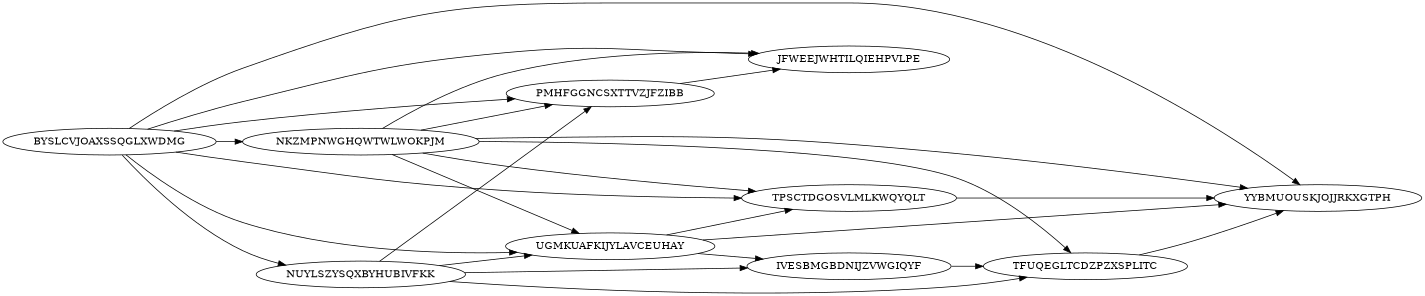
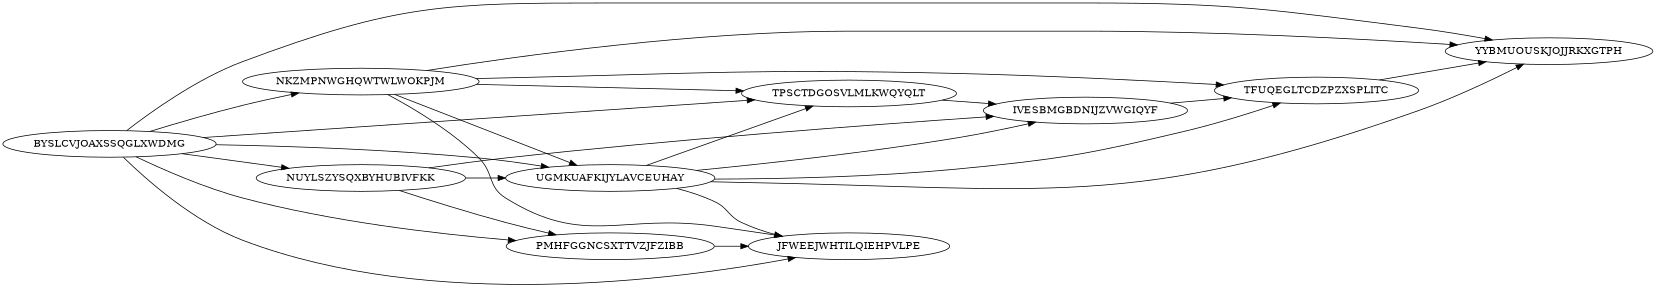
(483, 118) -> none
(1082, 198) -> (965, 102)
none -> (726, 210)
(735, 293) -> (997, 165)
